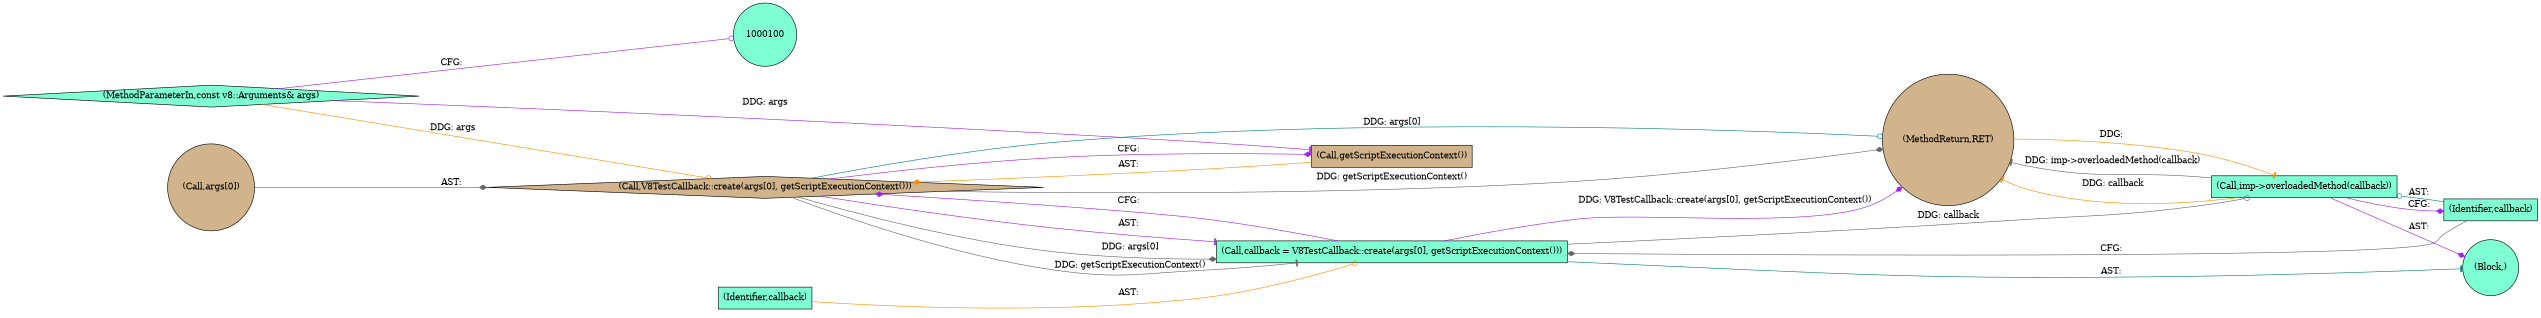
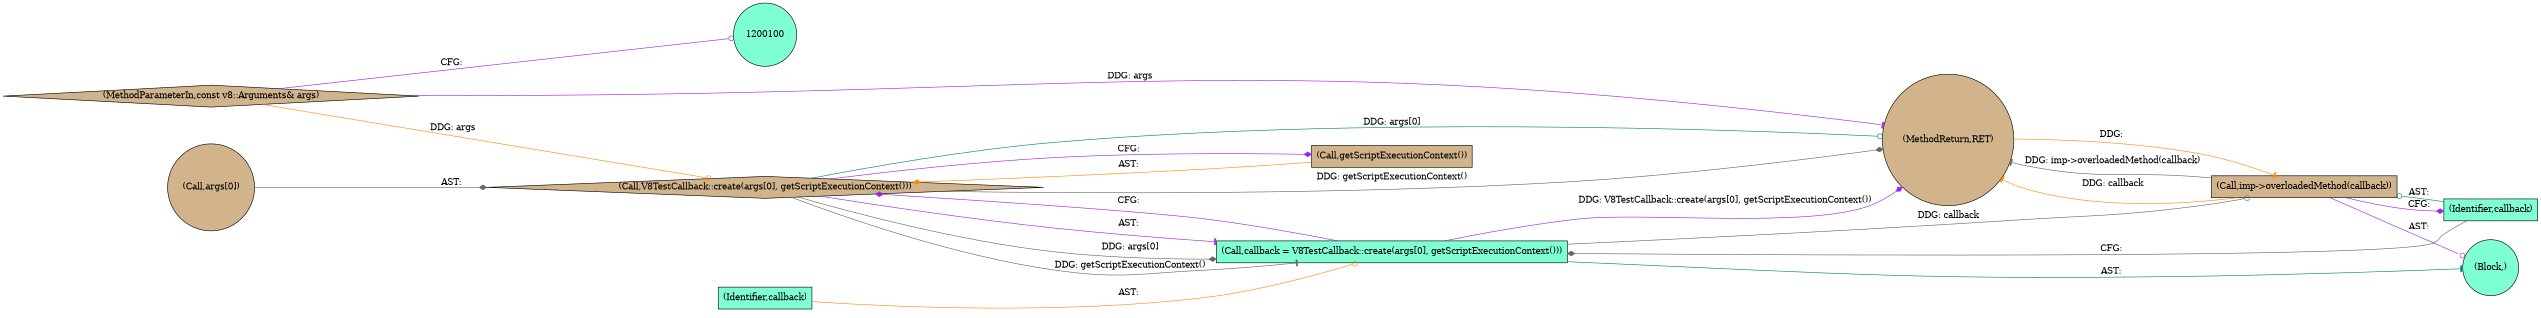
(765, 35) -> (765, 35)
(211, 96) -> (211, 96)
(821, 122) -> (1146, 82)
(2304, 187) -> (2304, 187)
(2394, 226) -> (2394, 226)
